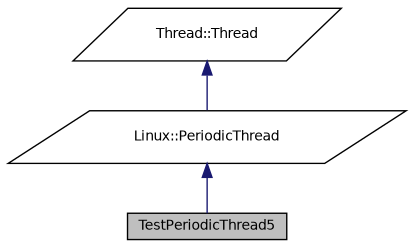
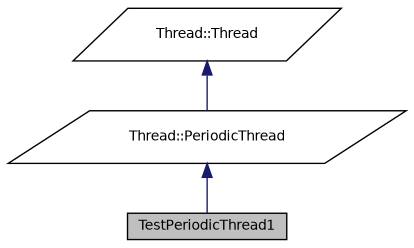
(207, 137) -> (207, 137)
(207, 226) -> (207, 226)
